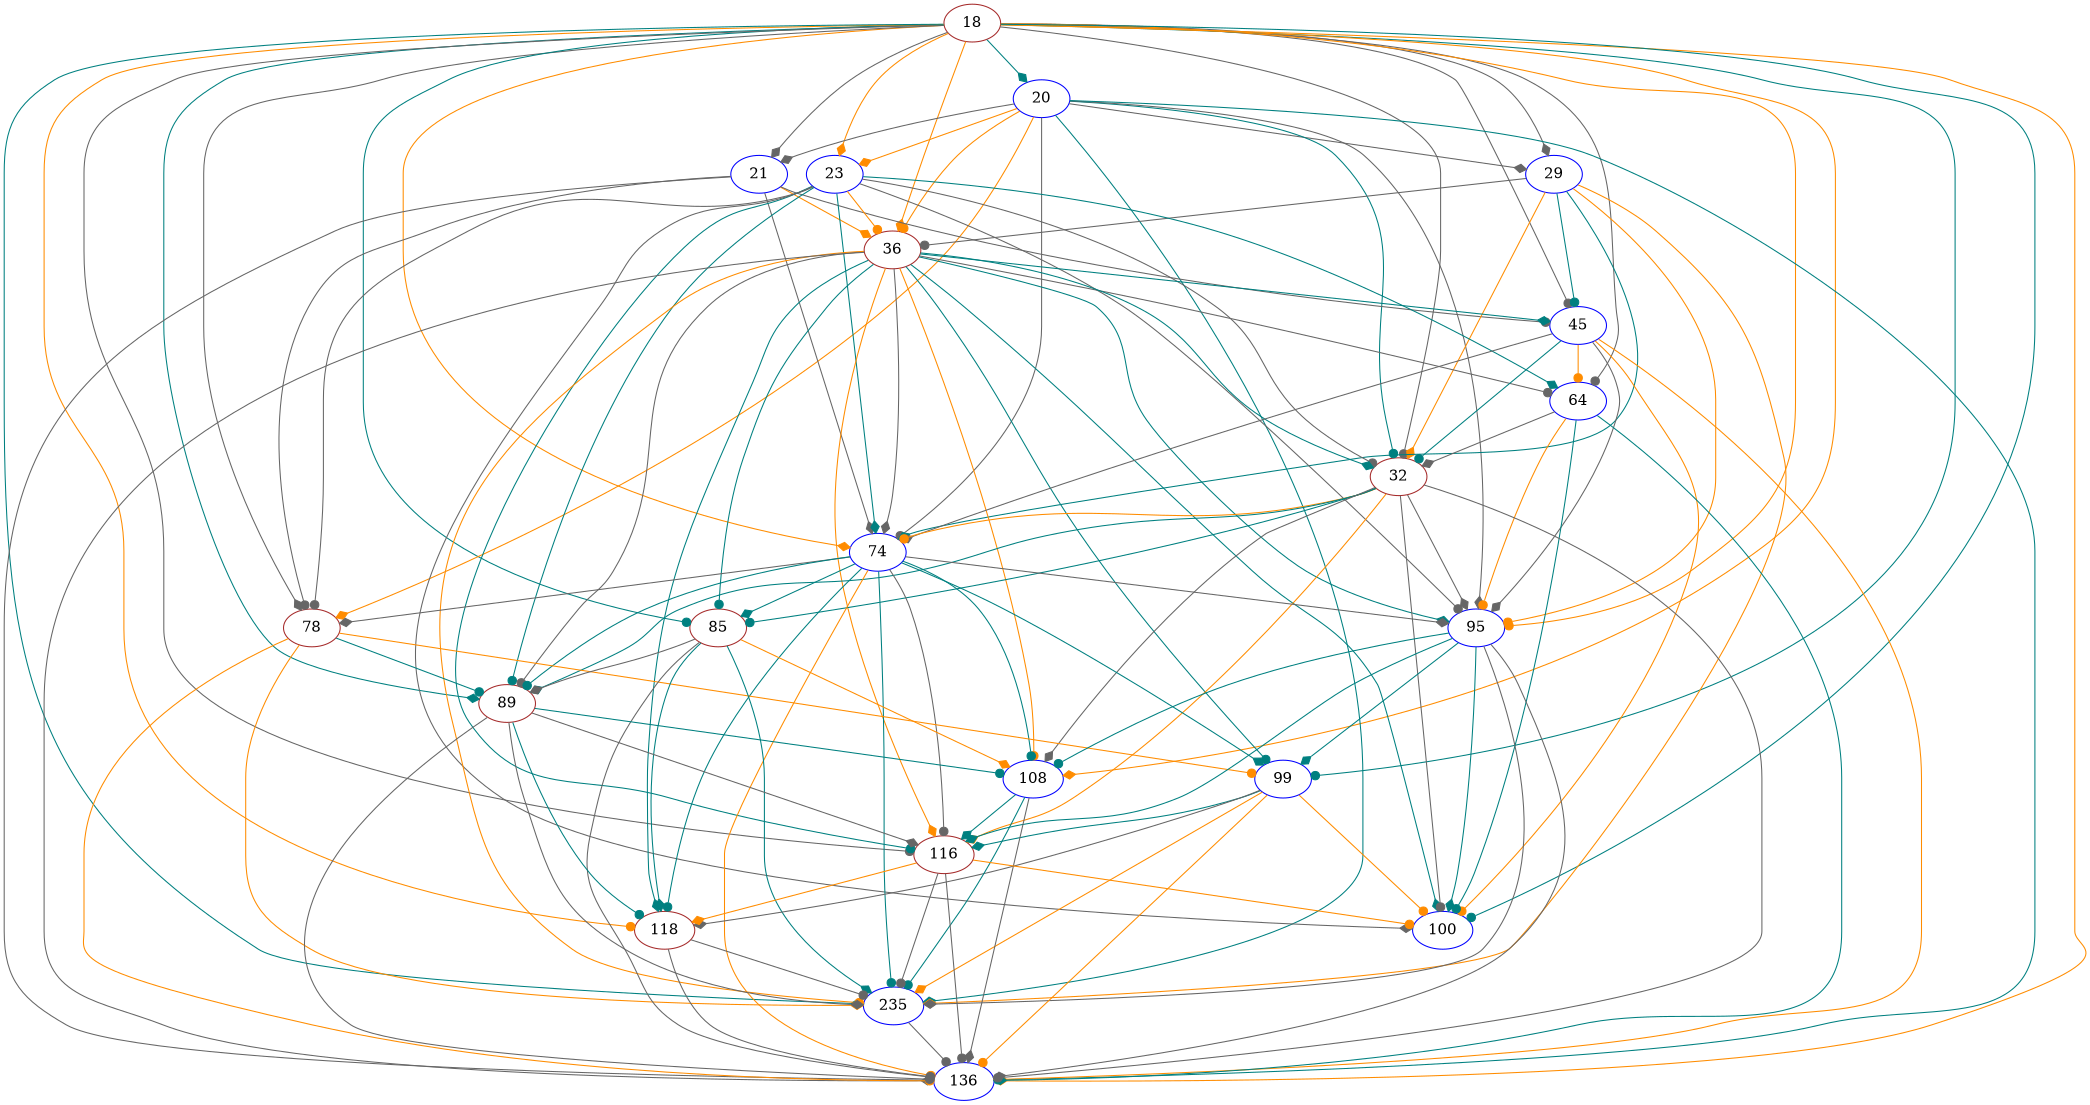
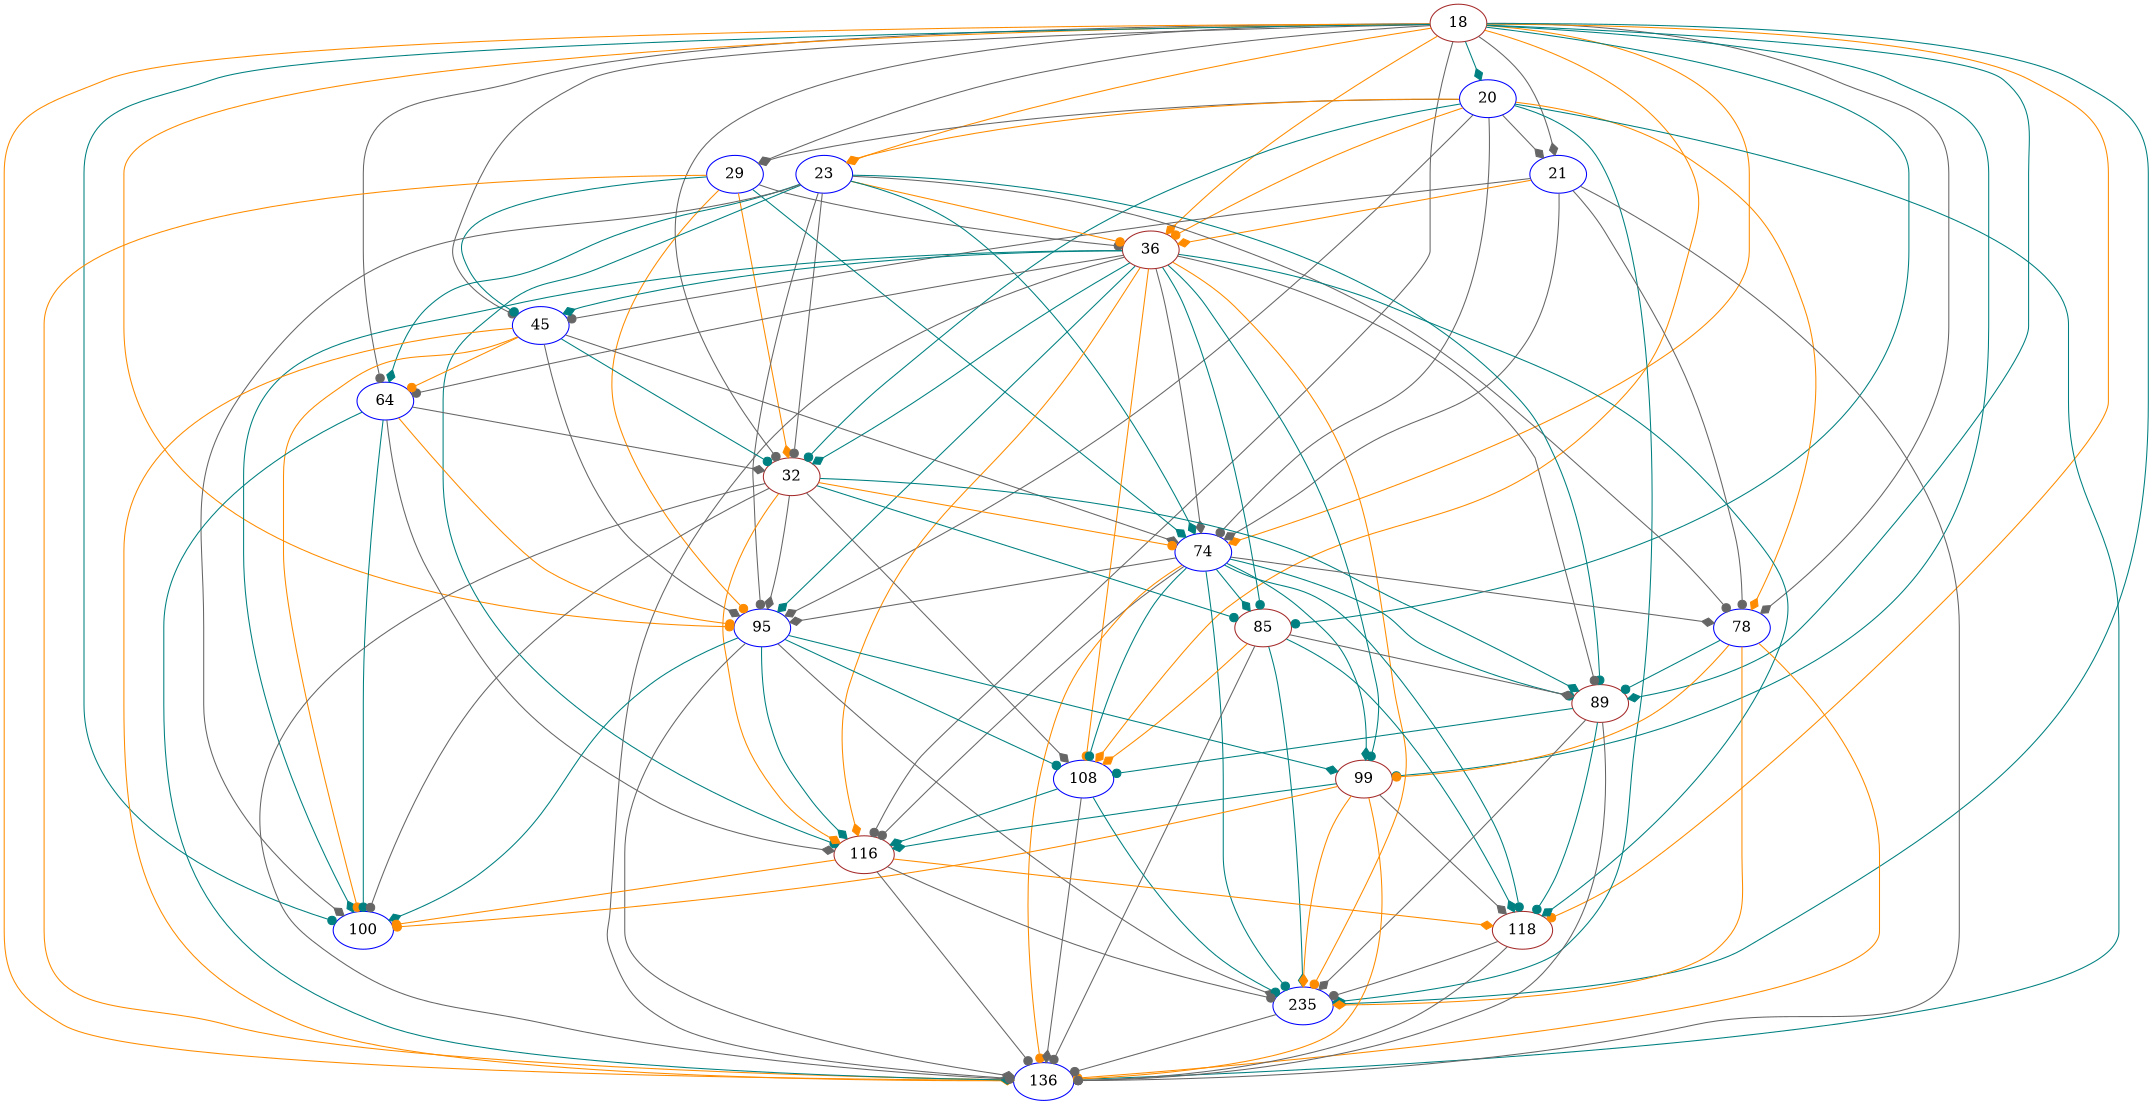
(312, 628) -> (1742, 628)
(719, 777) -> (528, 712)
(1283, 779) -> (1364, 779)
(1619, 810) -> (44, 777)
